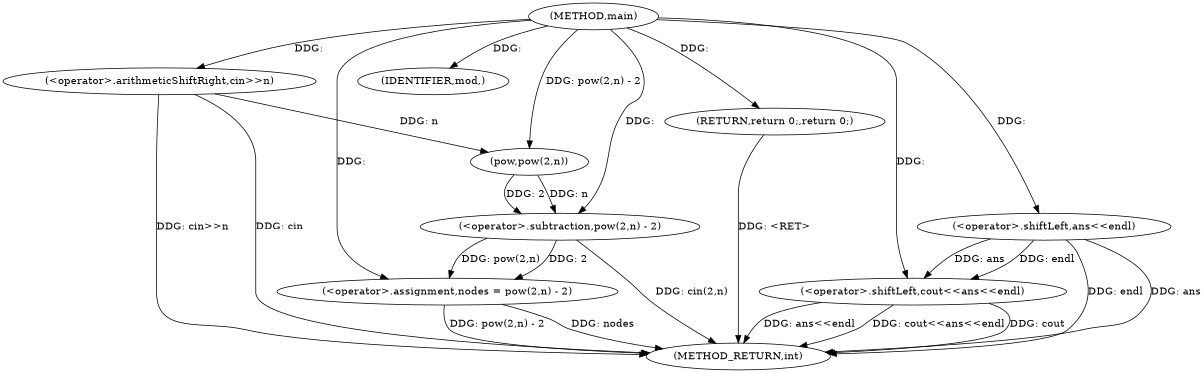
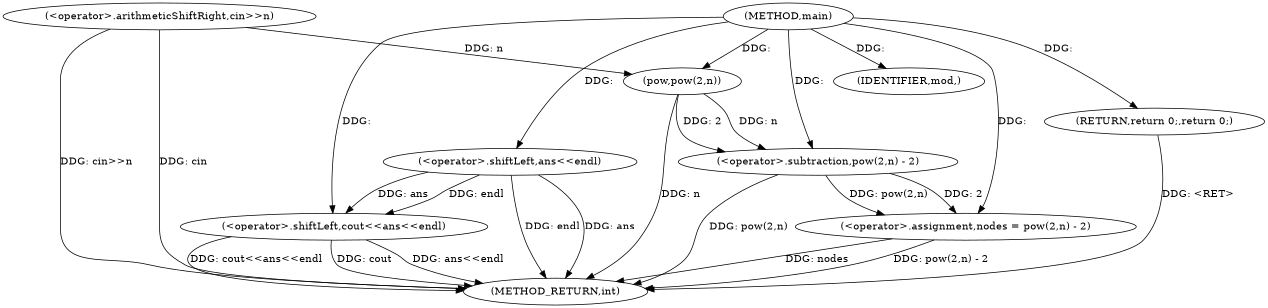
(366, 33) -> none
(594, 81) -> (758, 49)
none -> (659, 198)
(692, 292) -> (749, 227)
